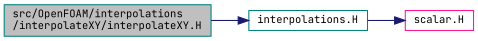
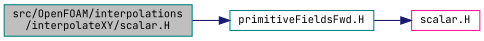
(108, 20) -> (98, 20)
(308, 20) -> (302, 20)
